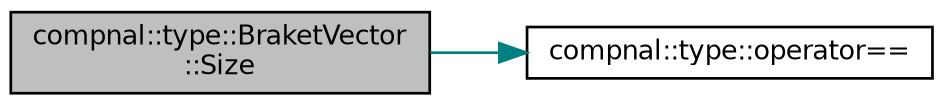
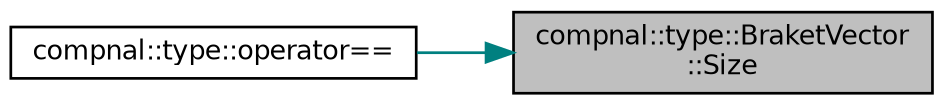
(465, 53) -> (451, 53)
